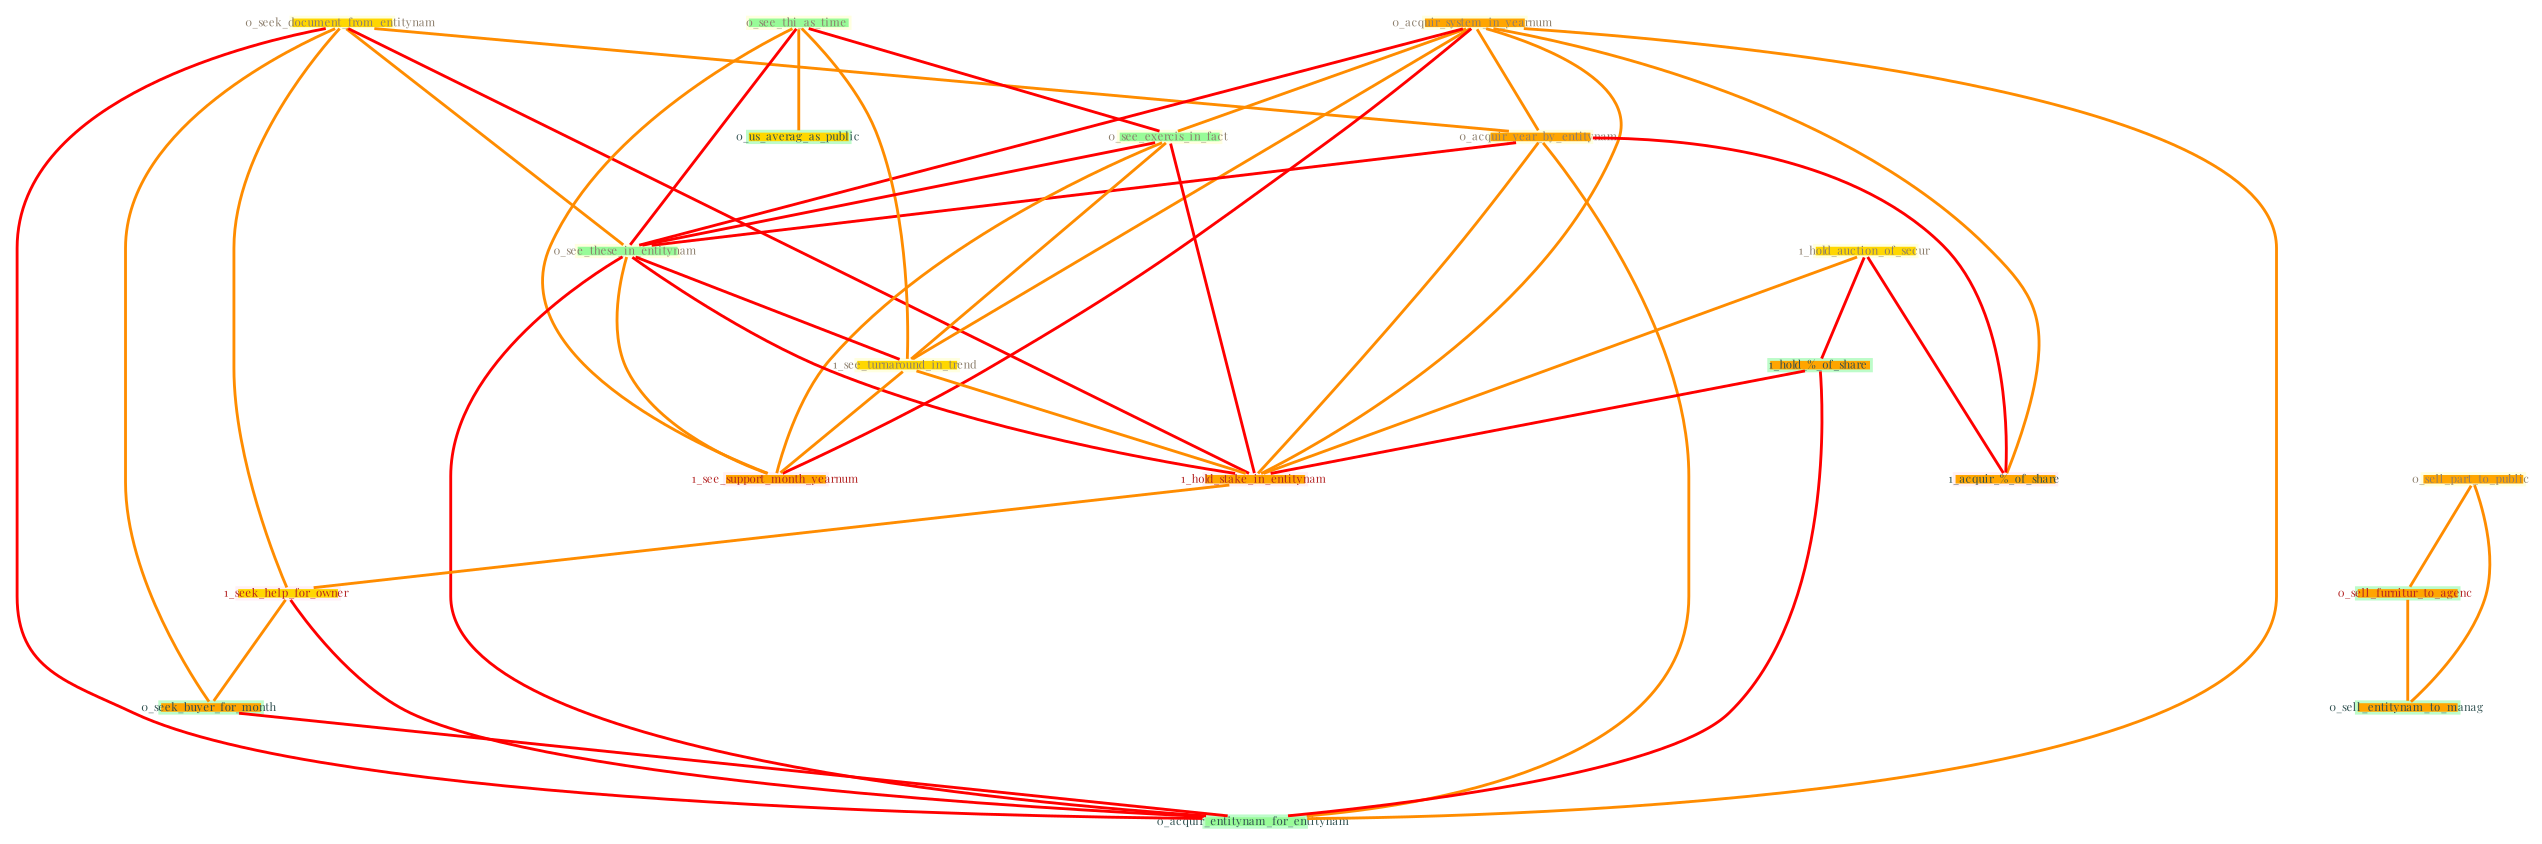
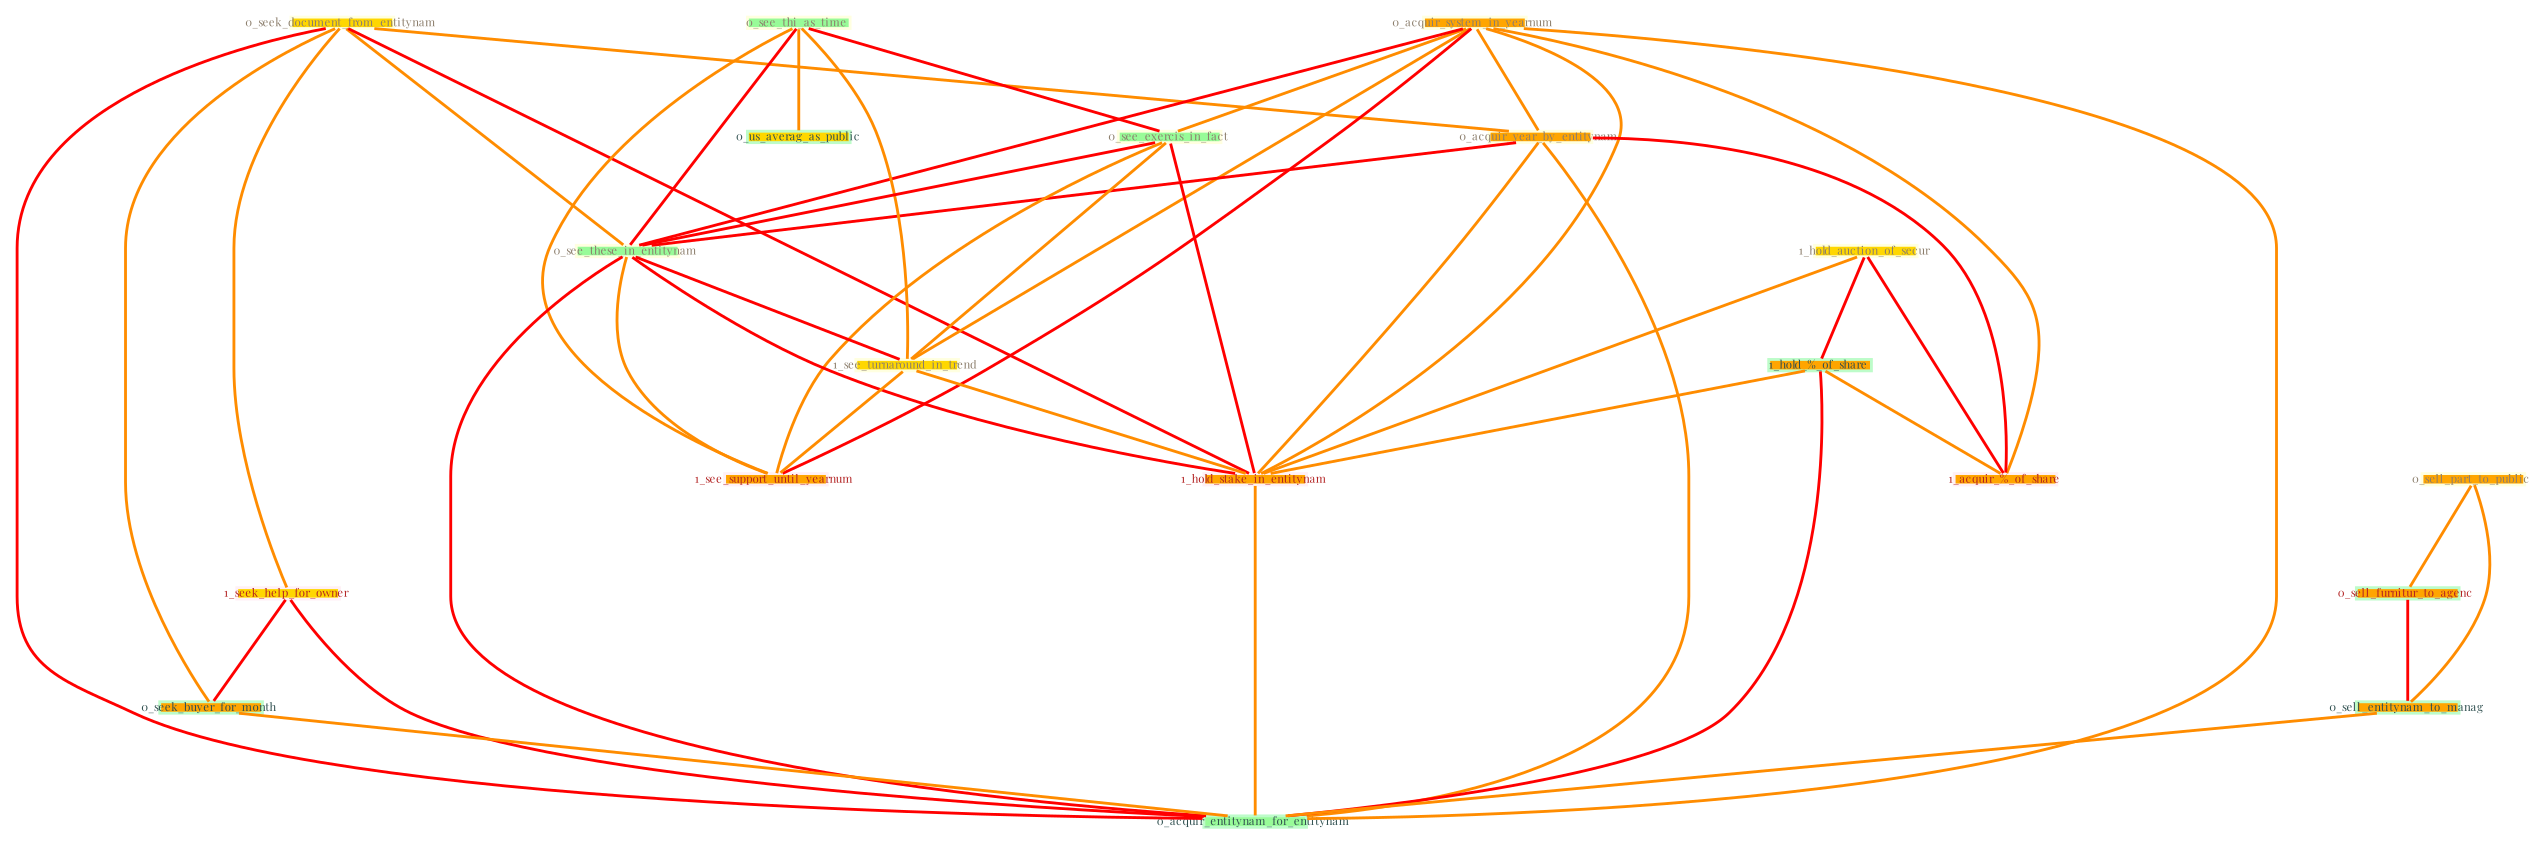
(1538, 422) -> (1538, 422)
none -> (1913, 422)
(776, 479) -> (776, 479)
(2006, 479) -> (2006, 479)
(771, 536) -> (1255, 651)
(250, 650) -> (250, 650)
(2408, 650) -> (2408, 650)
(733, 765) -> (733, 765)
none -> (1831, 765)
